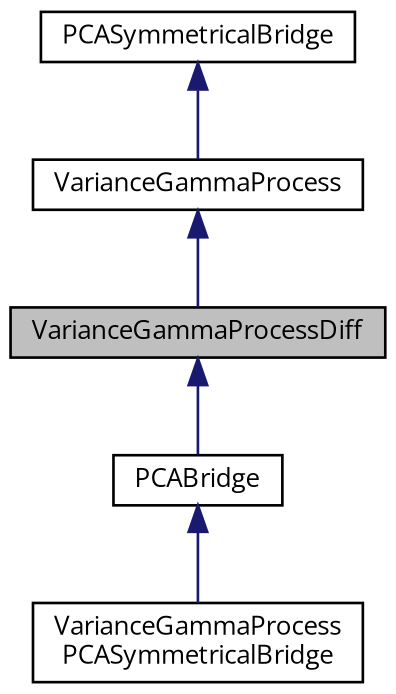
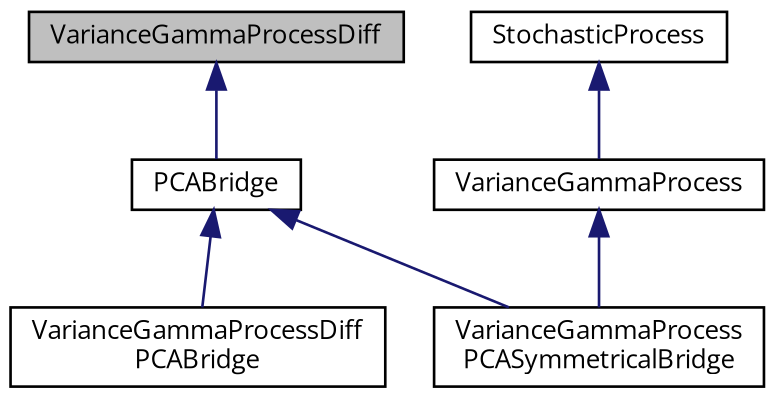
(198, 37) -> (599, 37)
(198, 272) -> (599, 272)
none -> (198, 347)
